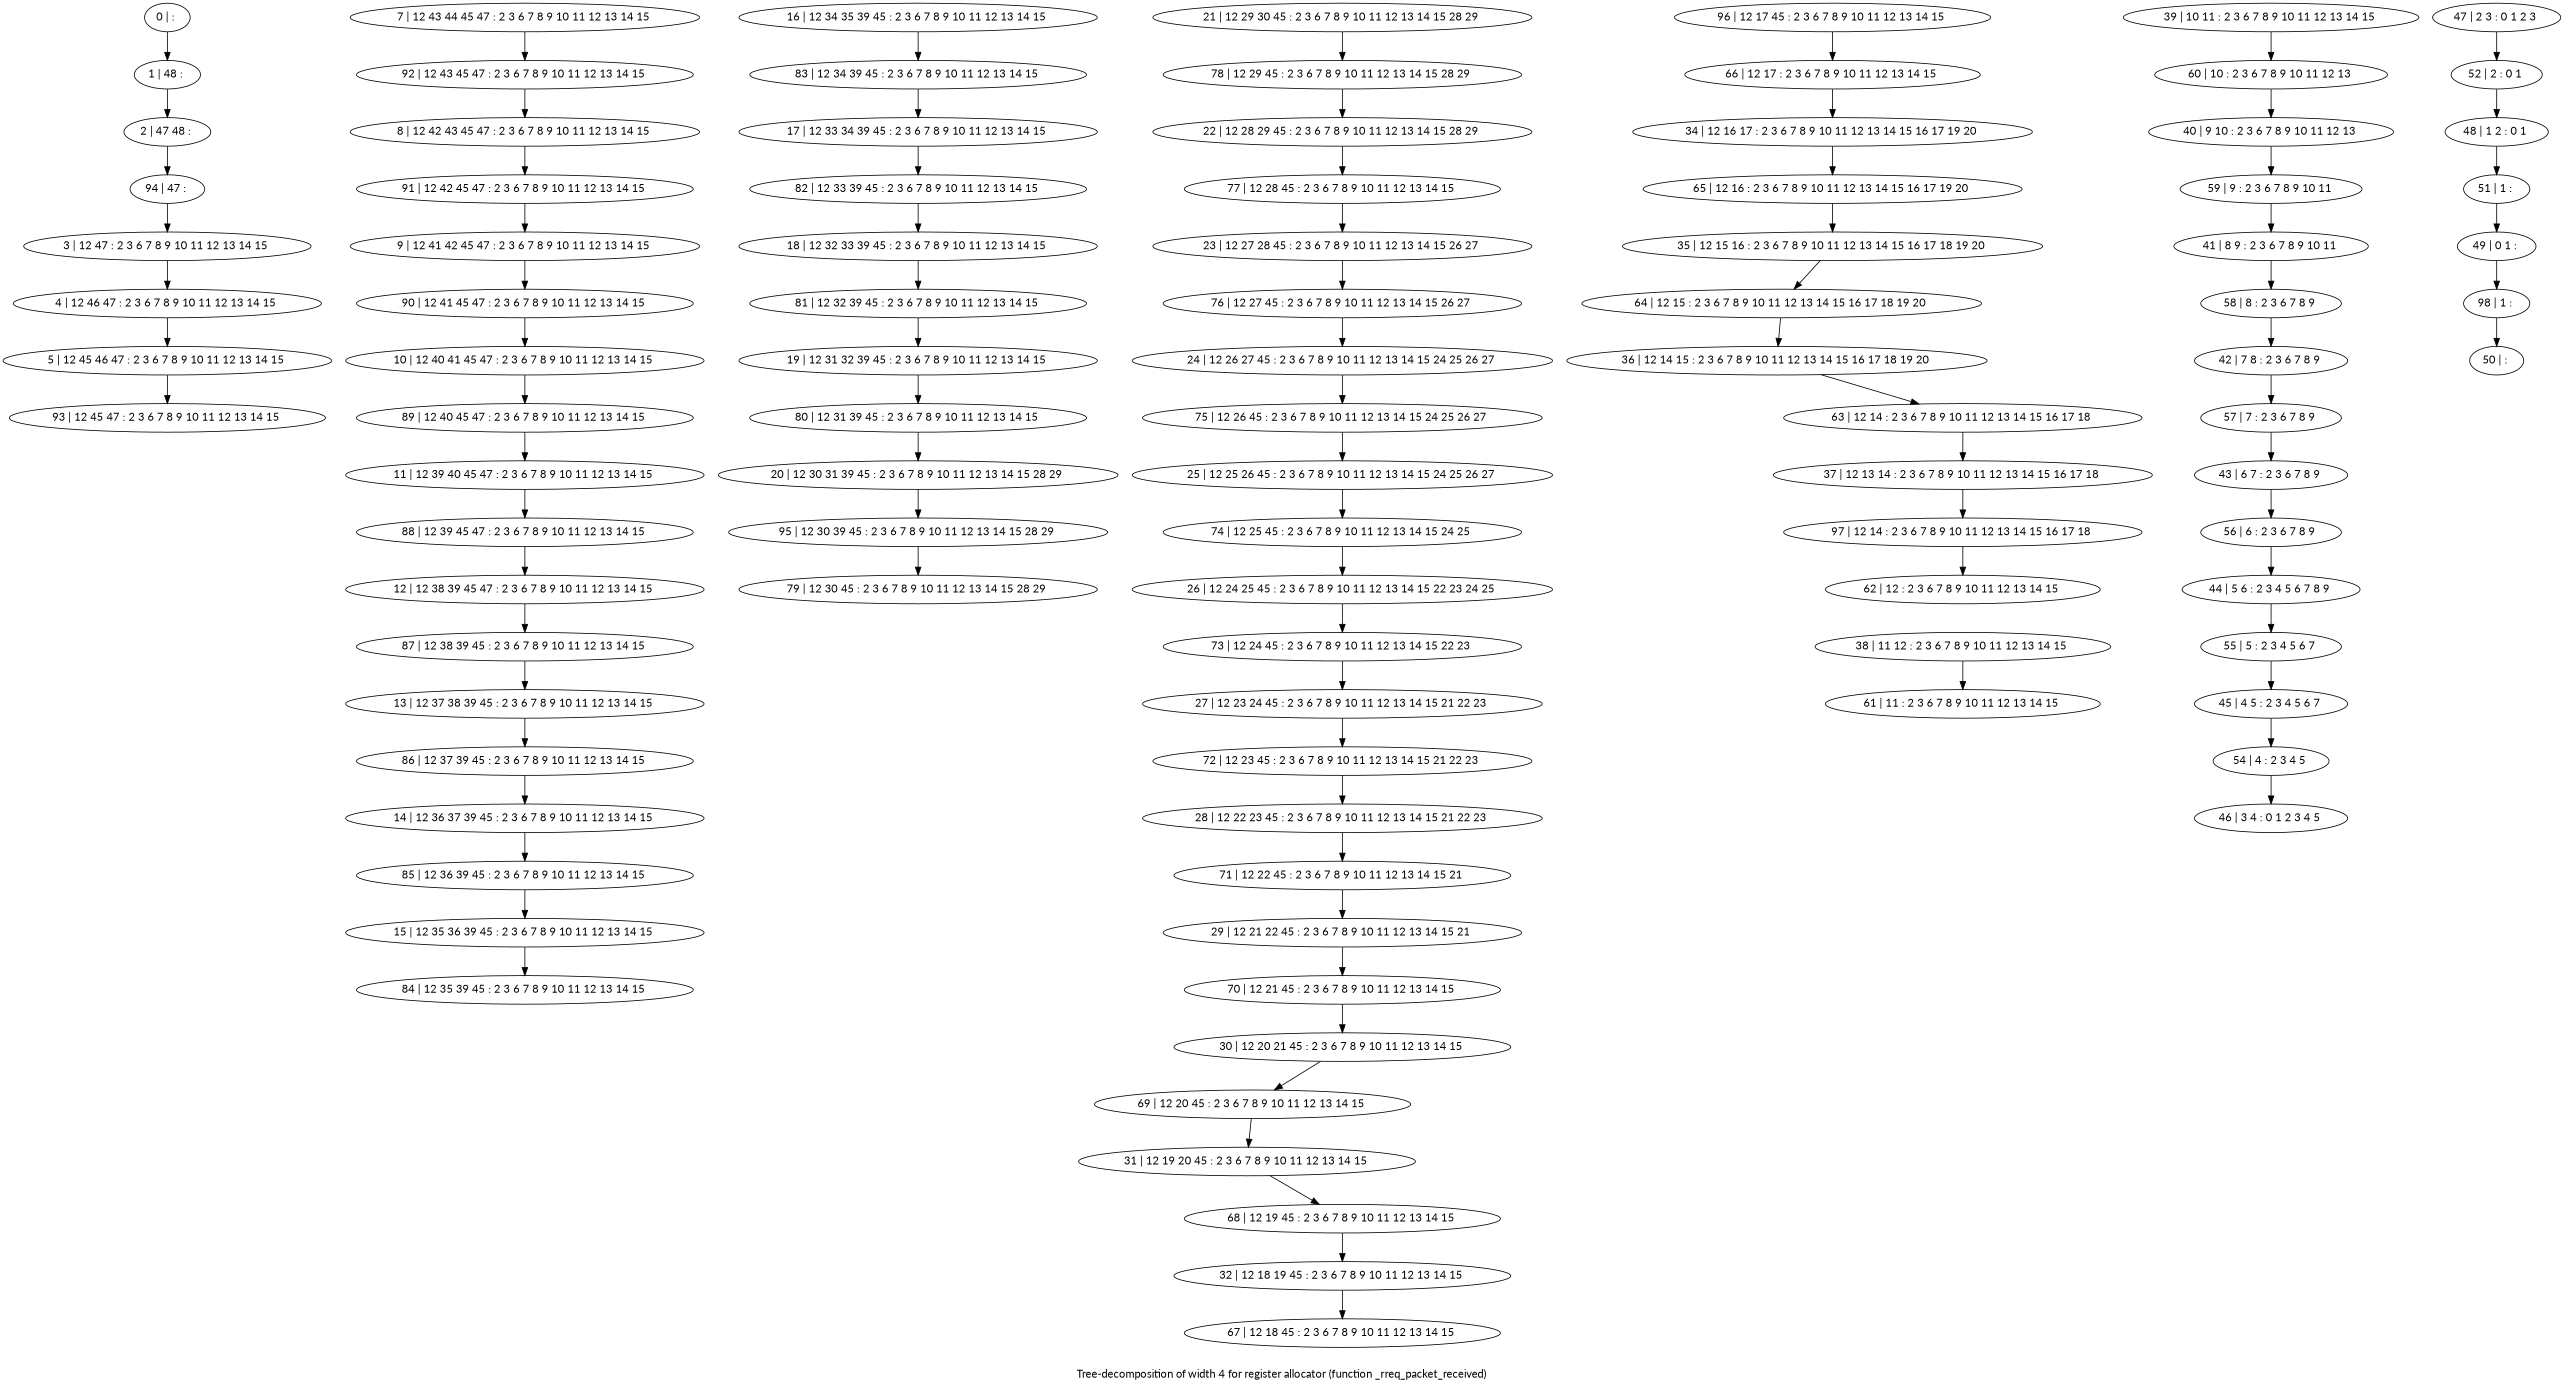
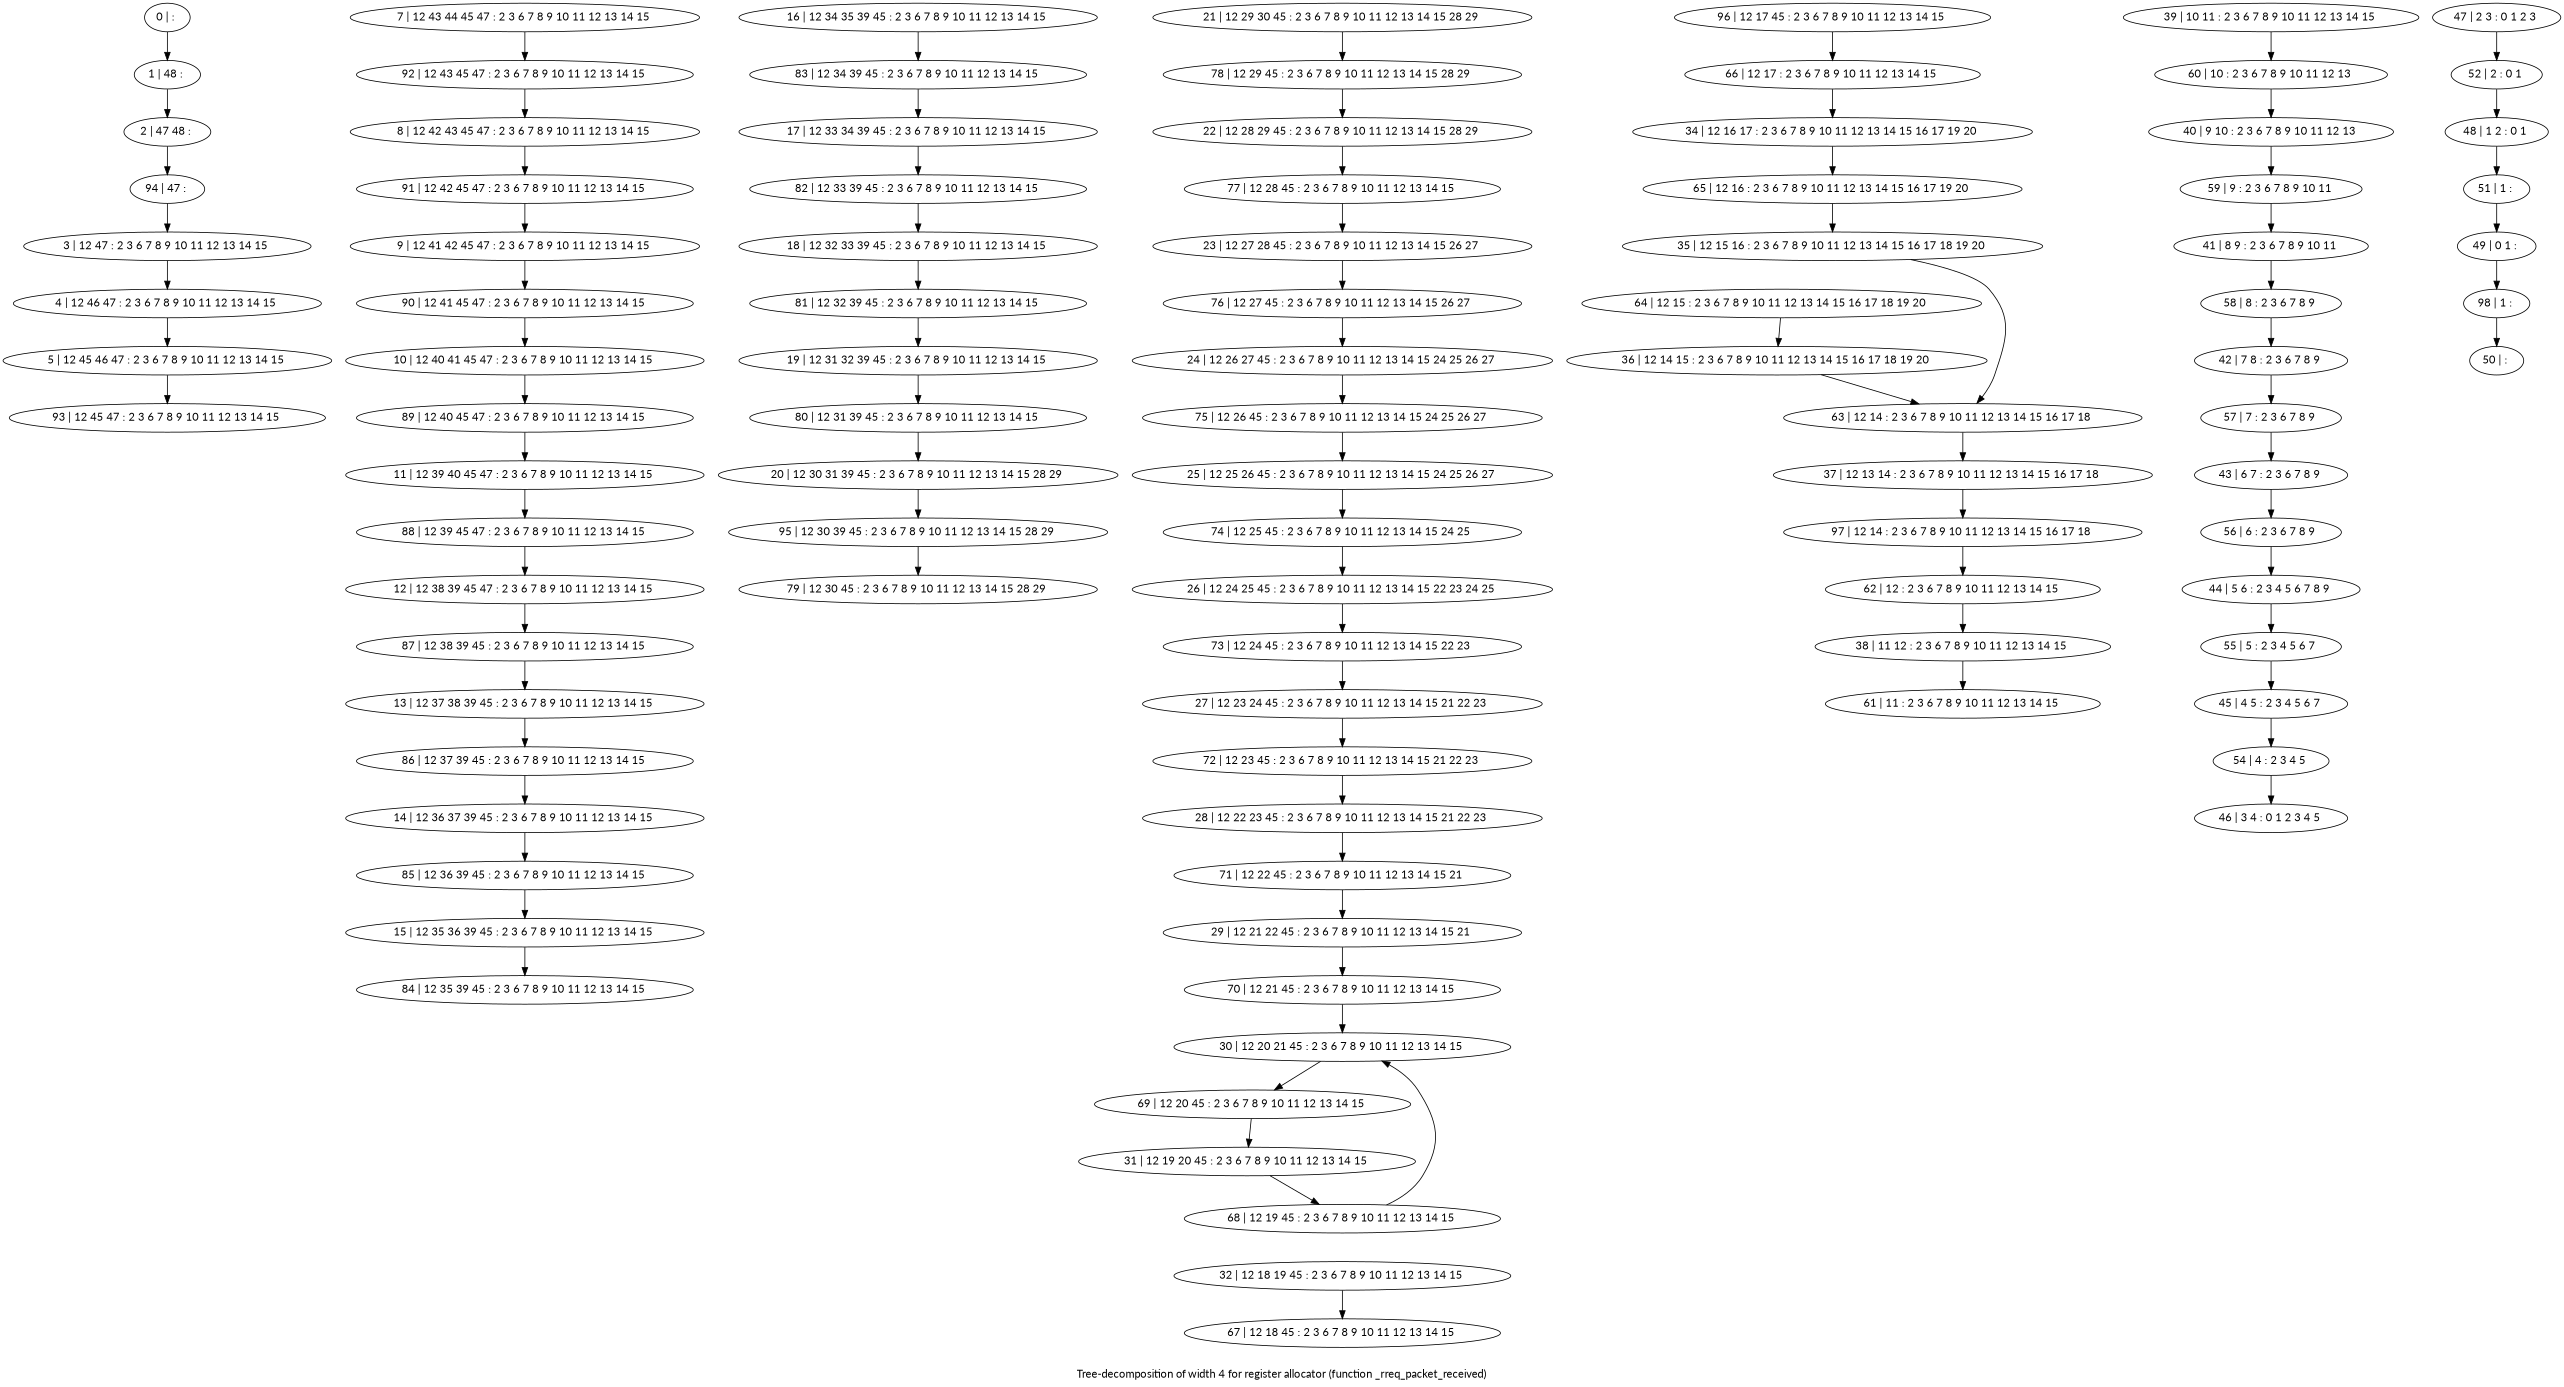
(1810, 272) -> (1998, 303)
none -> (1963, 614)
(1342, 1243) -> (1435, 1137)
